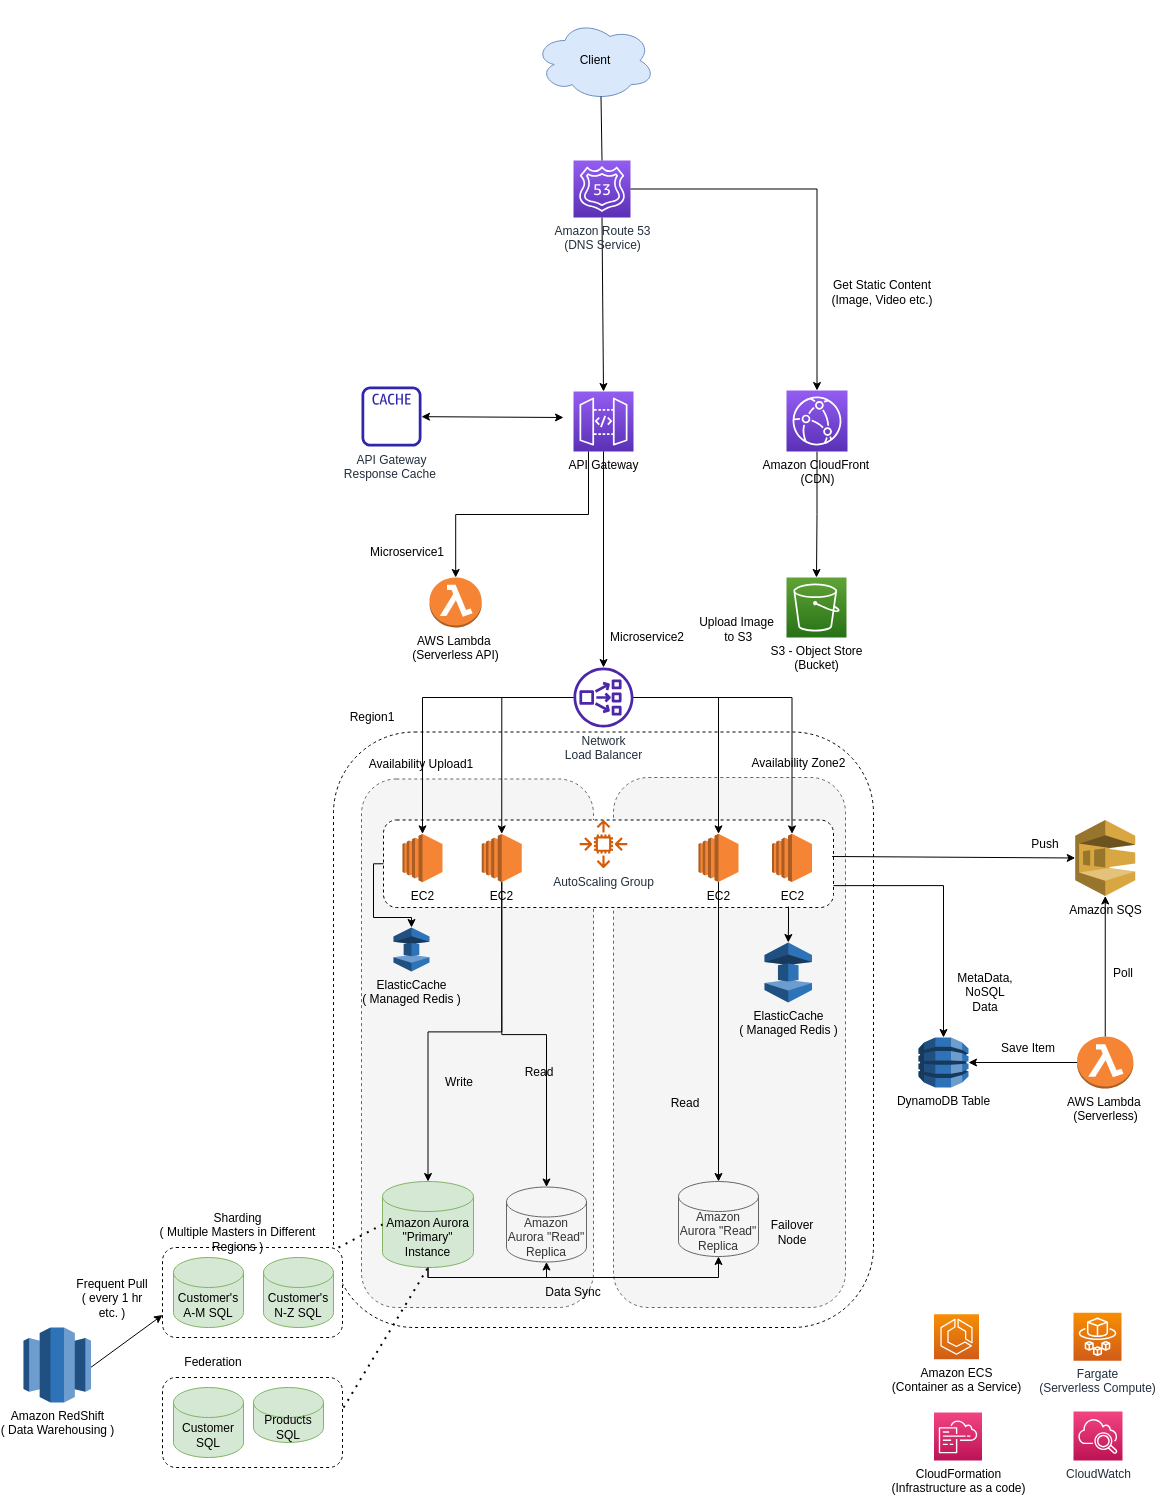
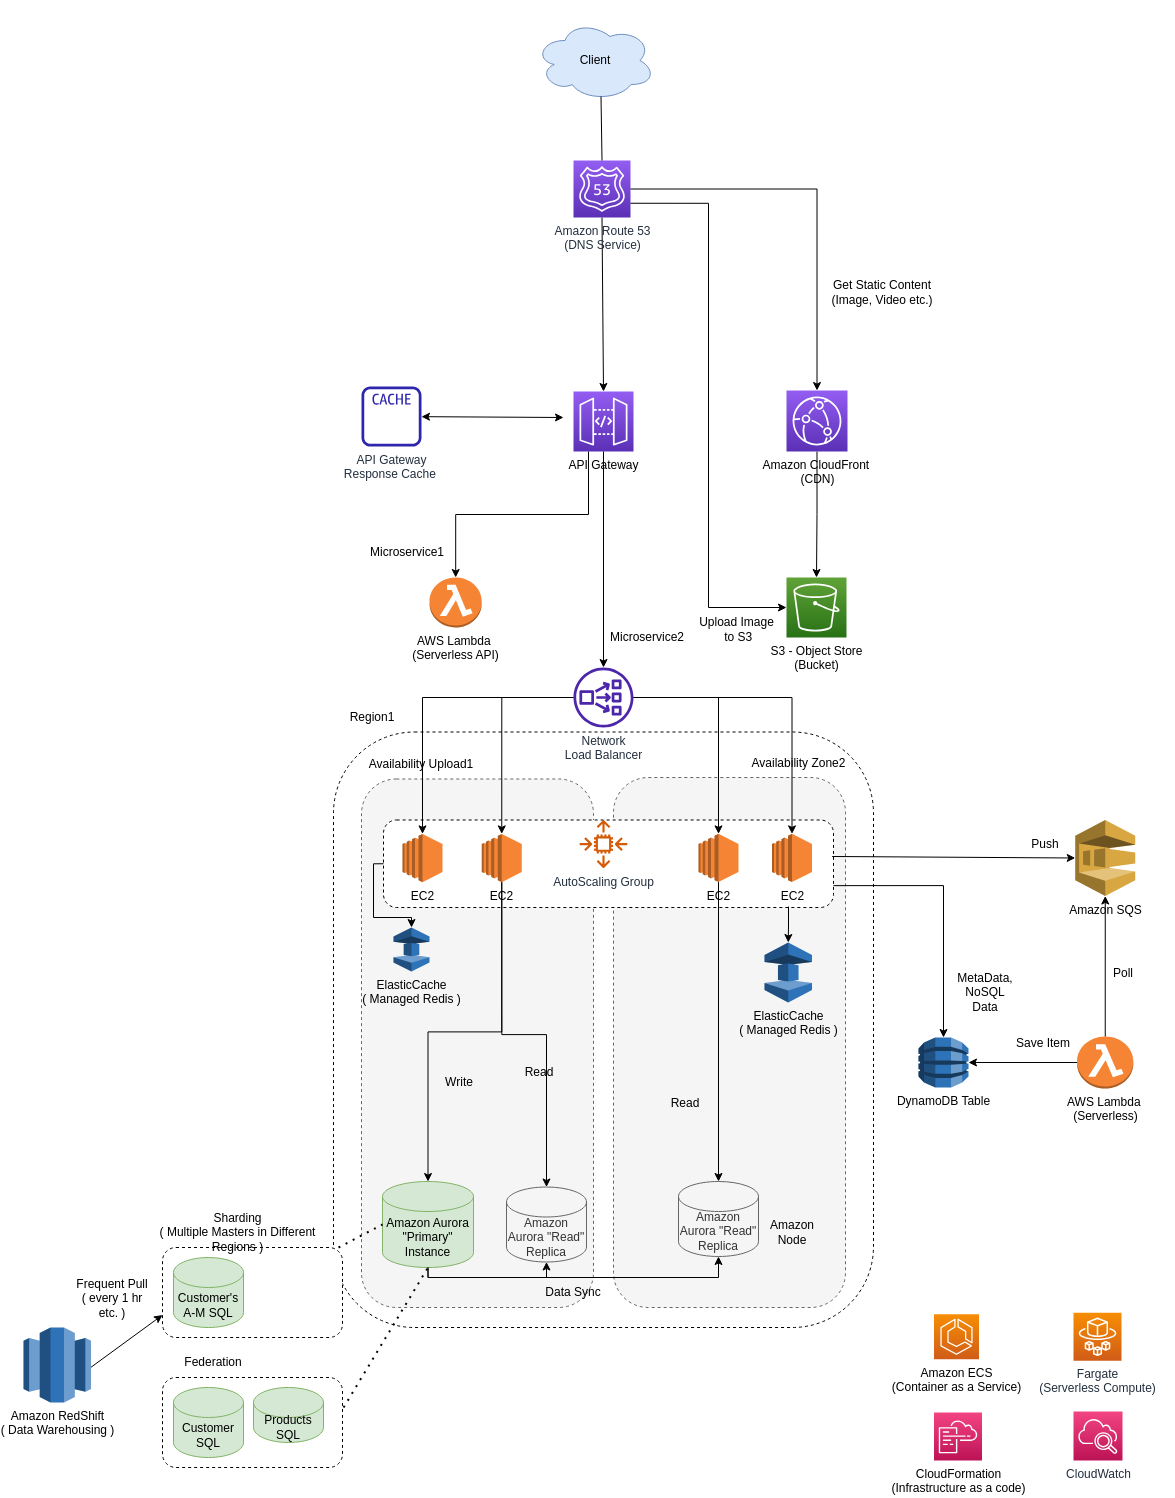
none -> (709, 401)
(1029, 1048) -> (1044, 1043)
(793, 1233) -> (793, 1233)
(299, 1293) -> none
